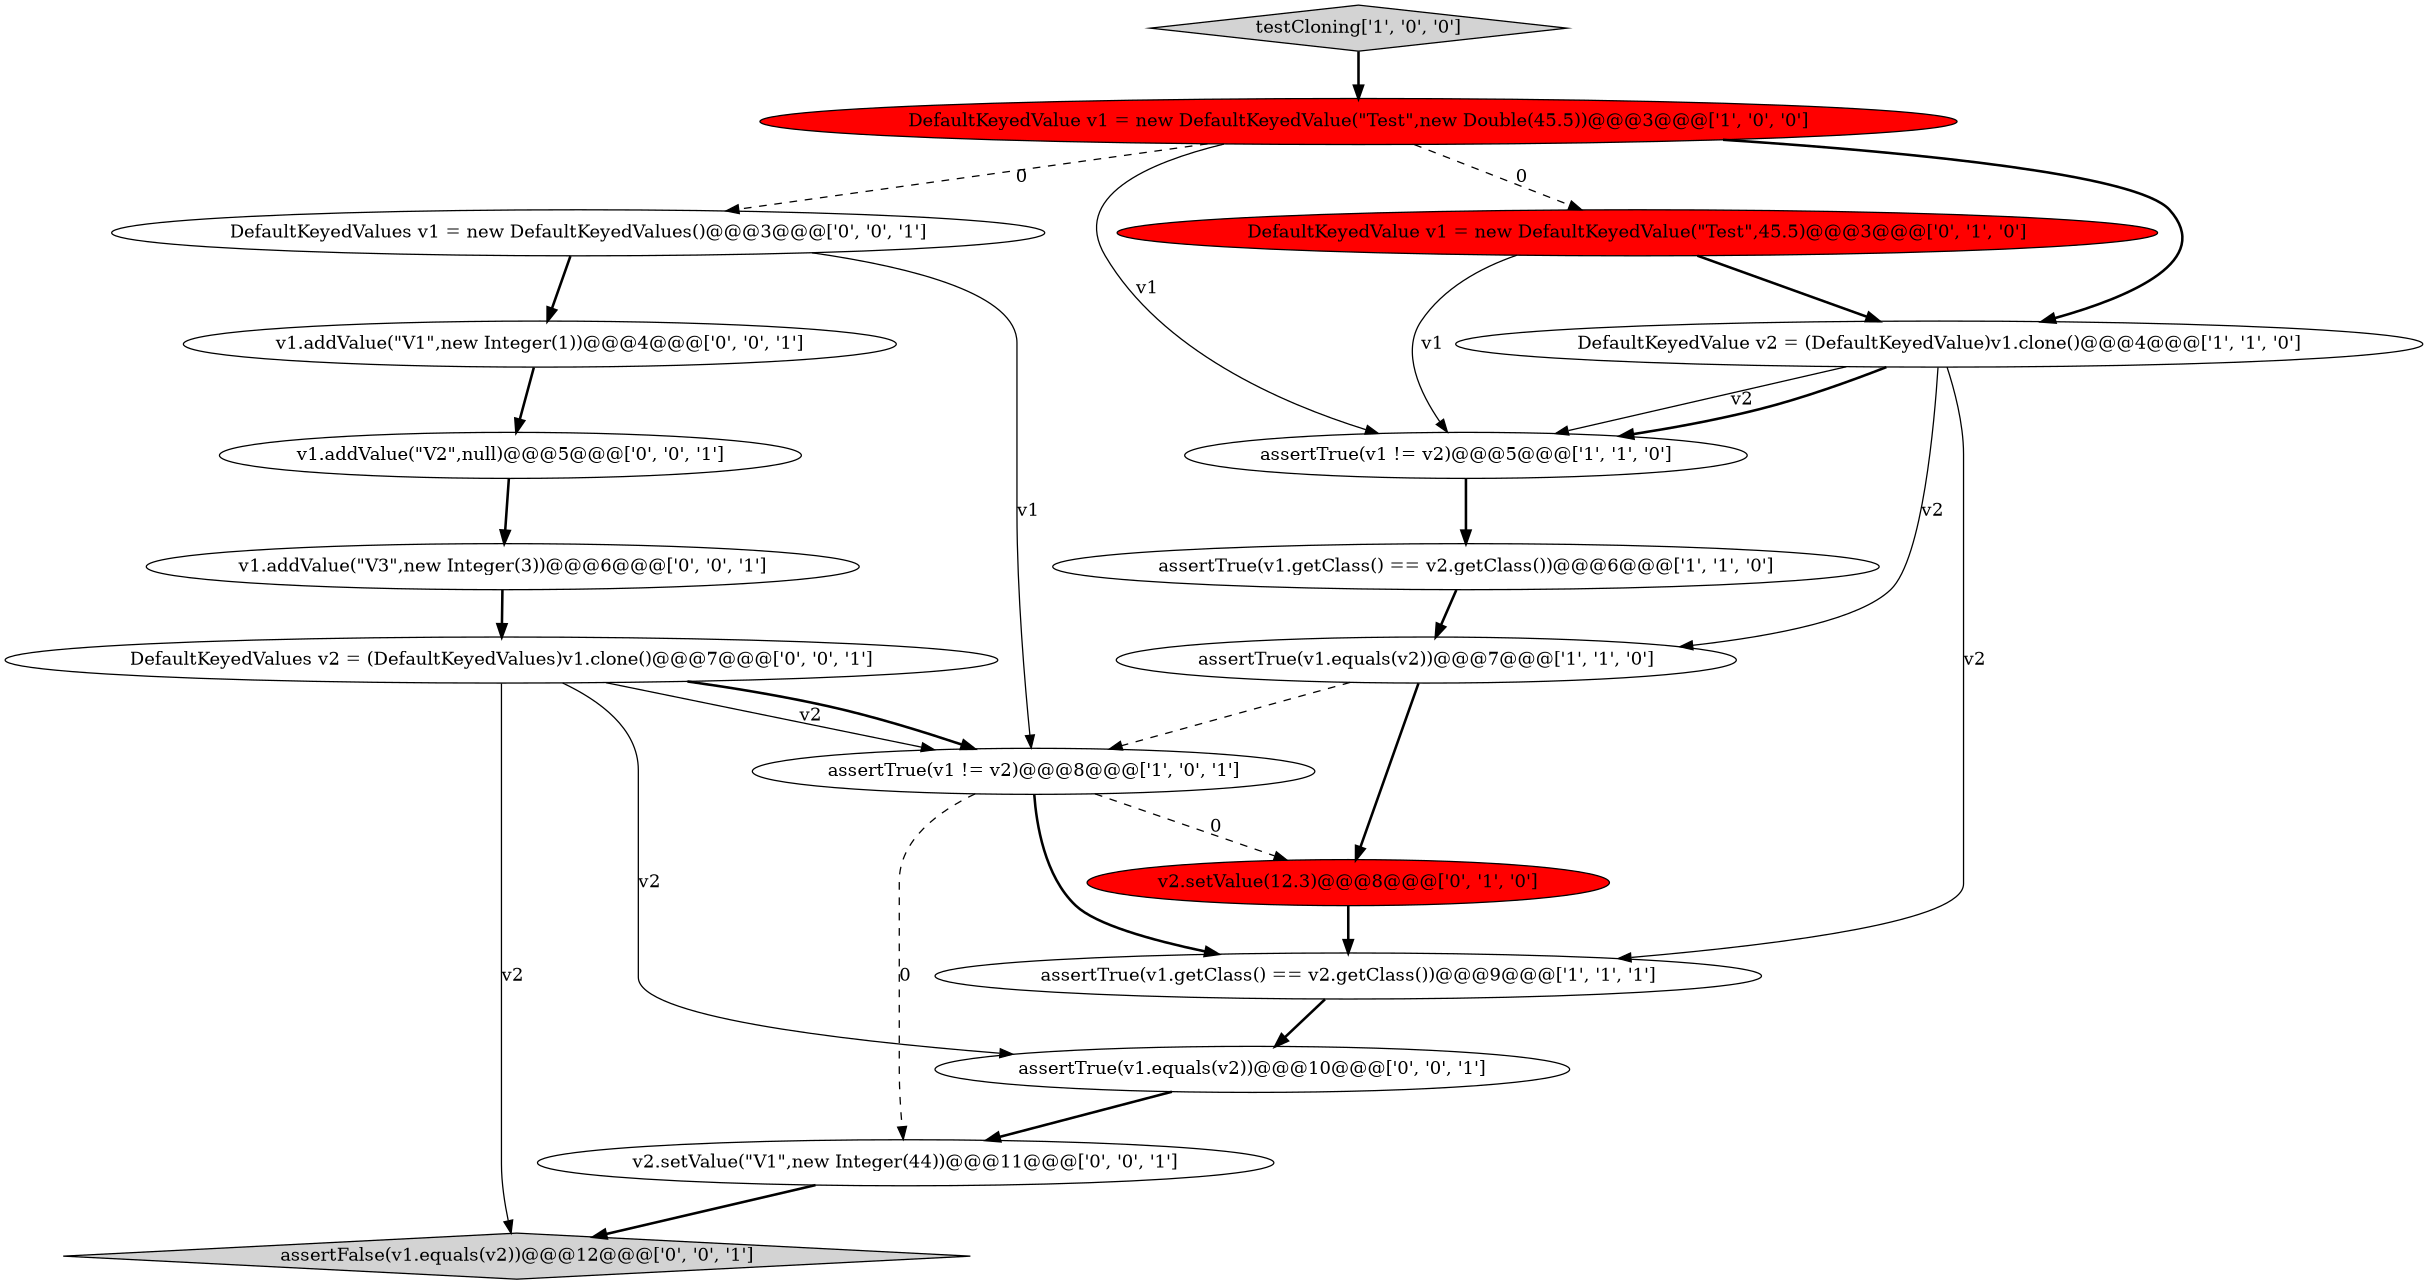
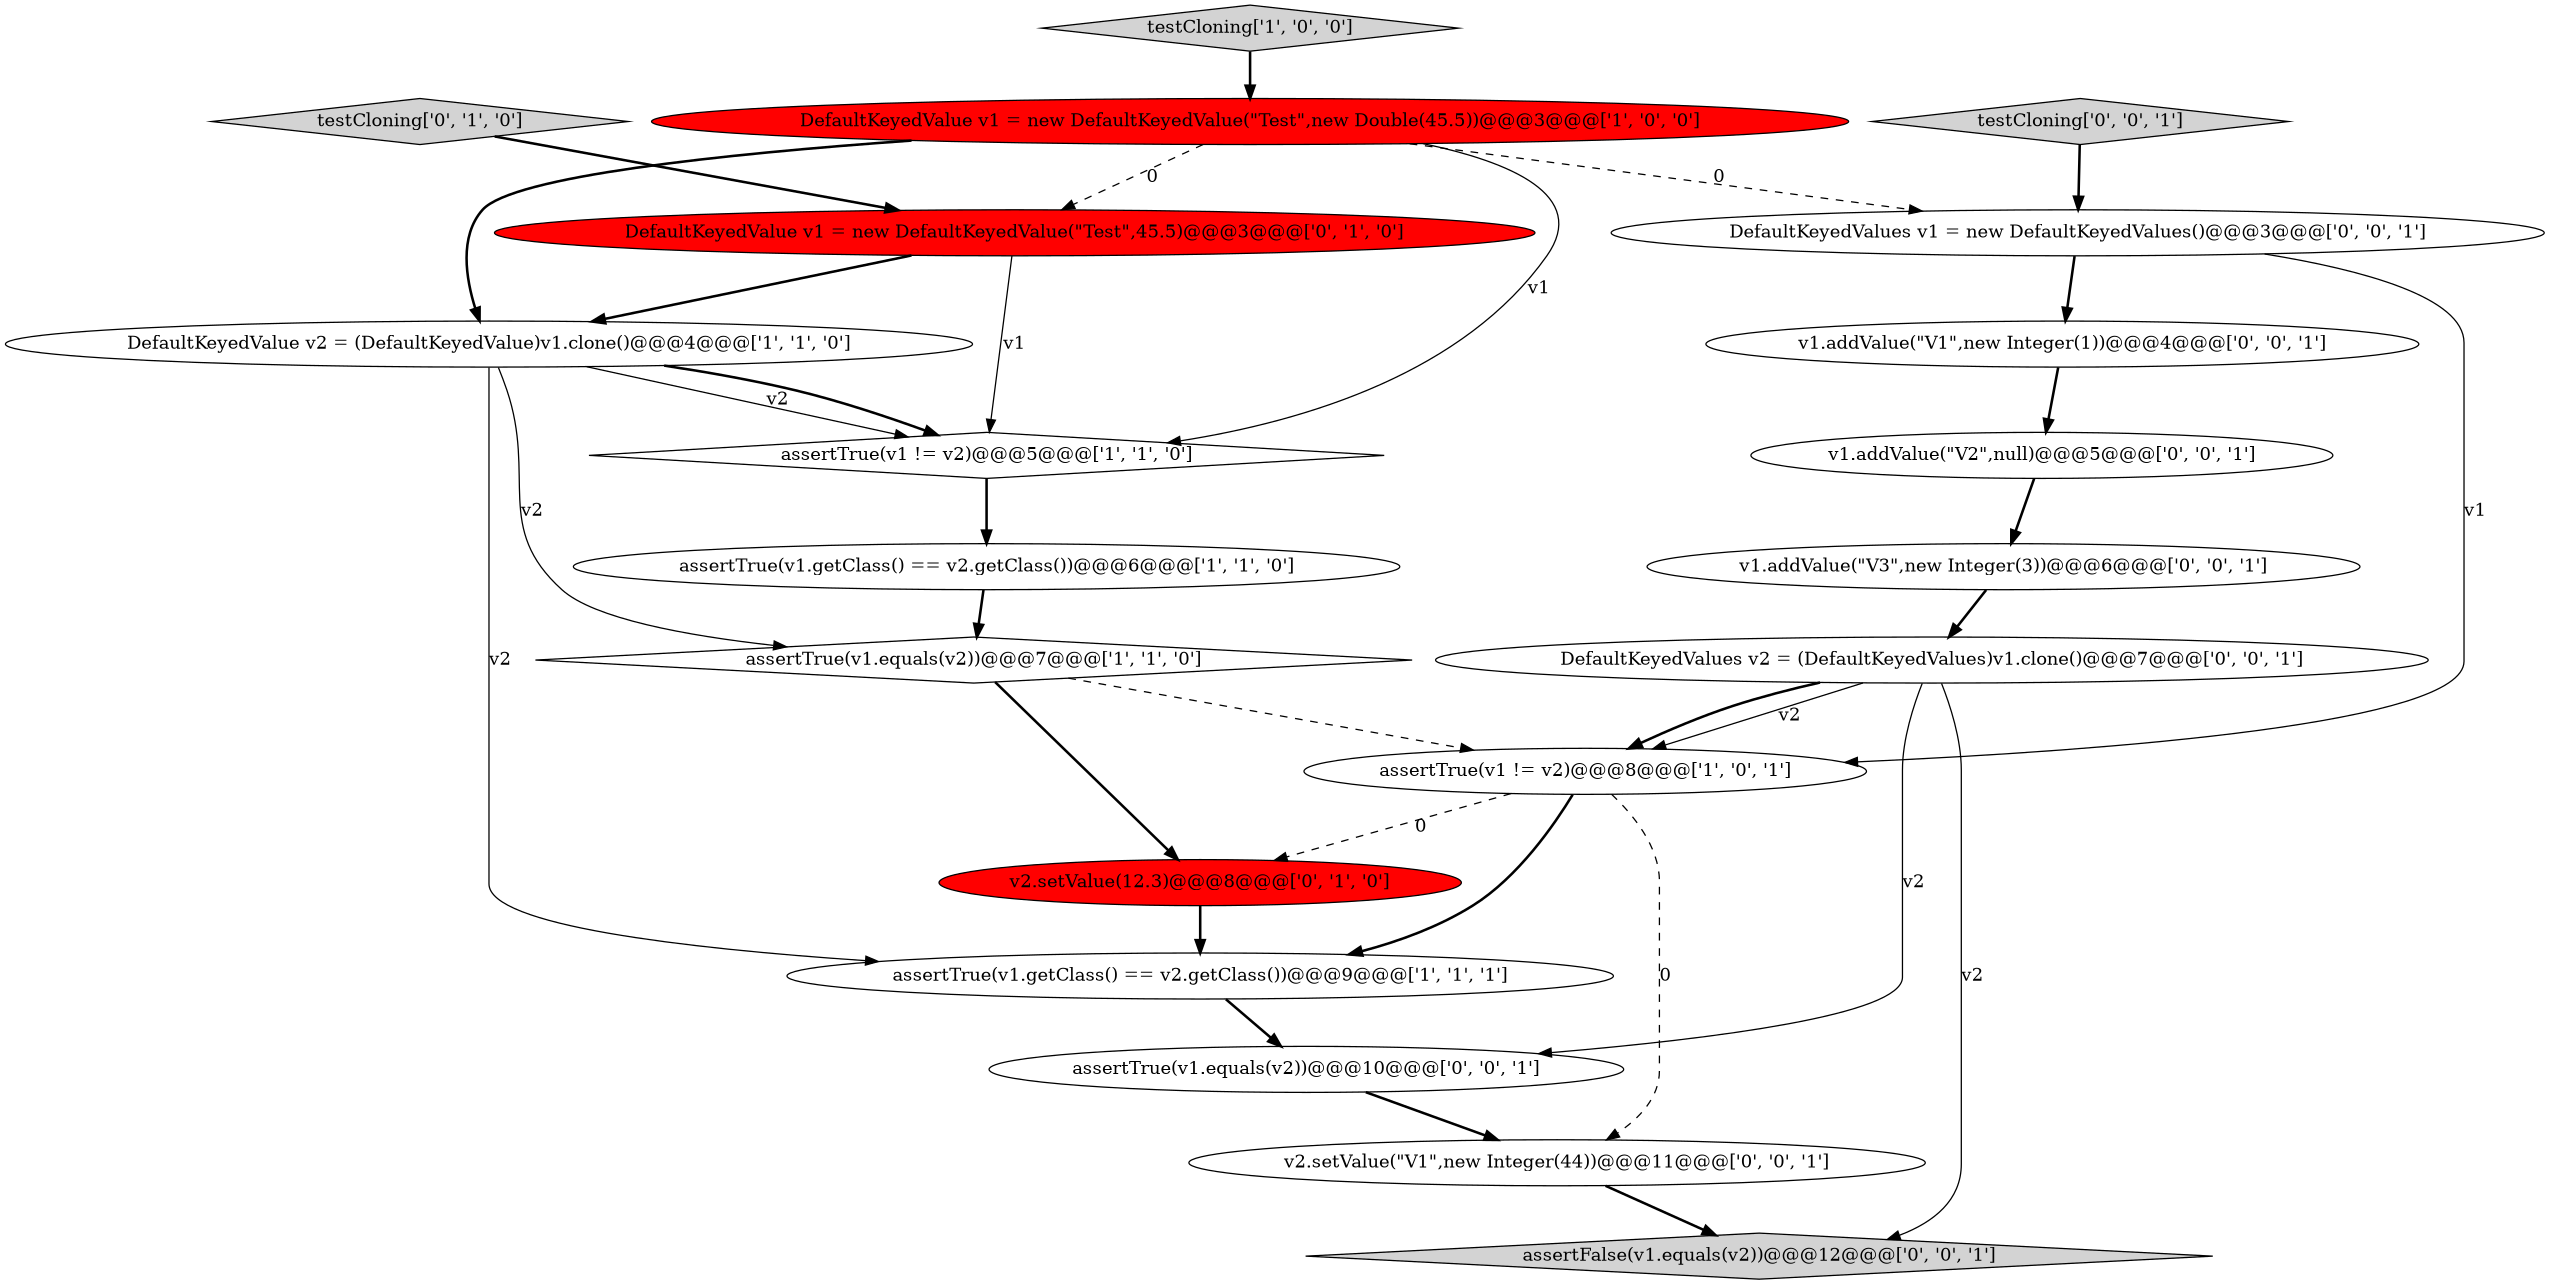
none -> (420, 122)
none -> (2080, 122)
(1466, 455) -> (987, 455)
(1426, 660) -> (974, 660)
